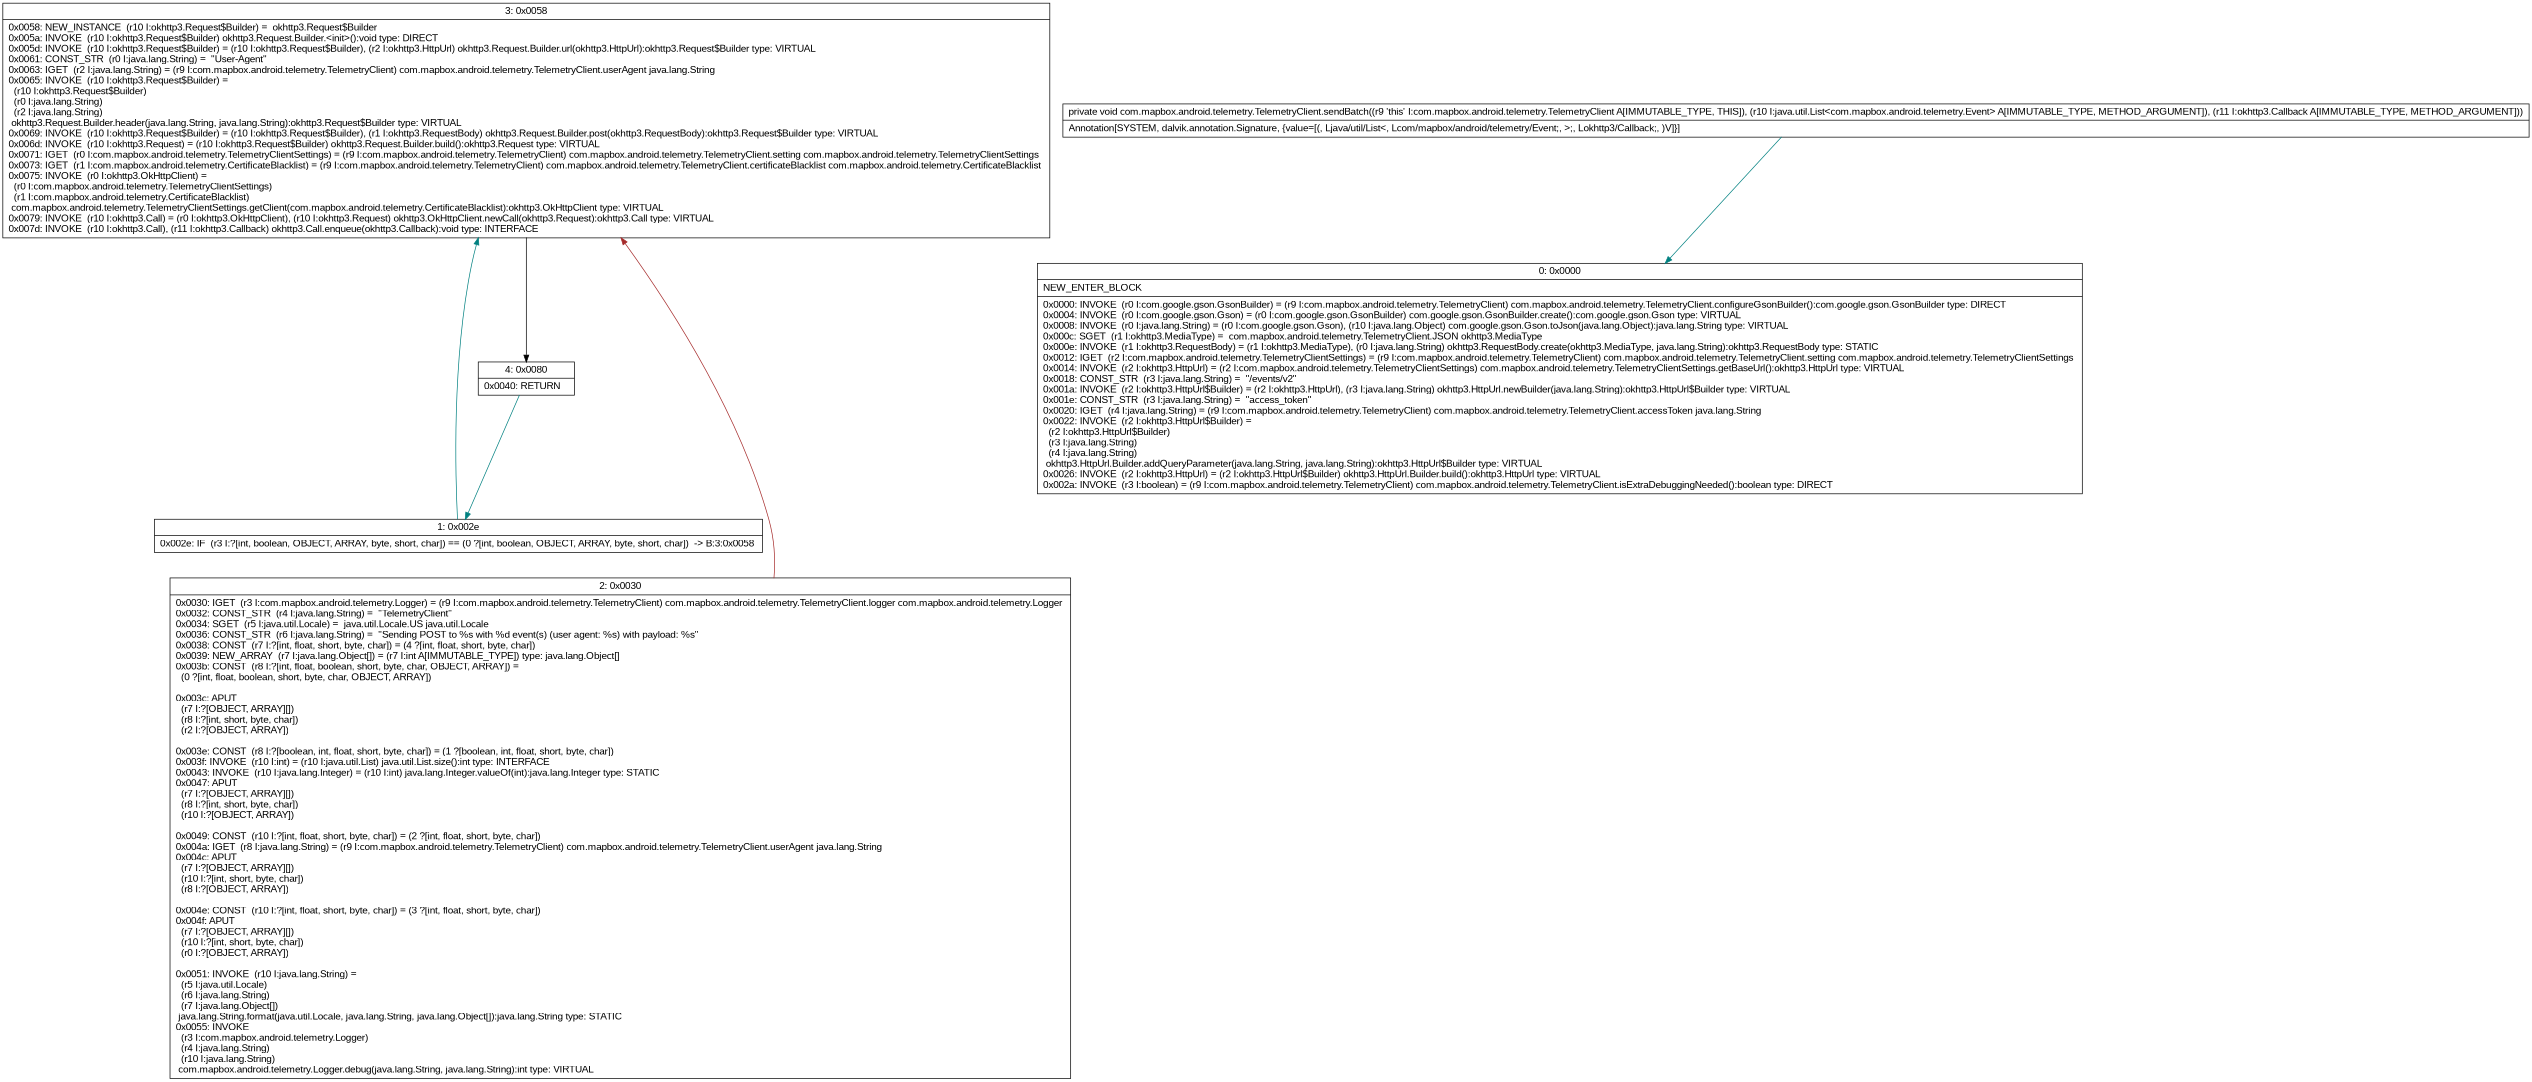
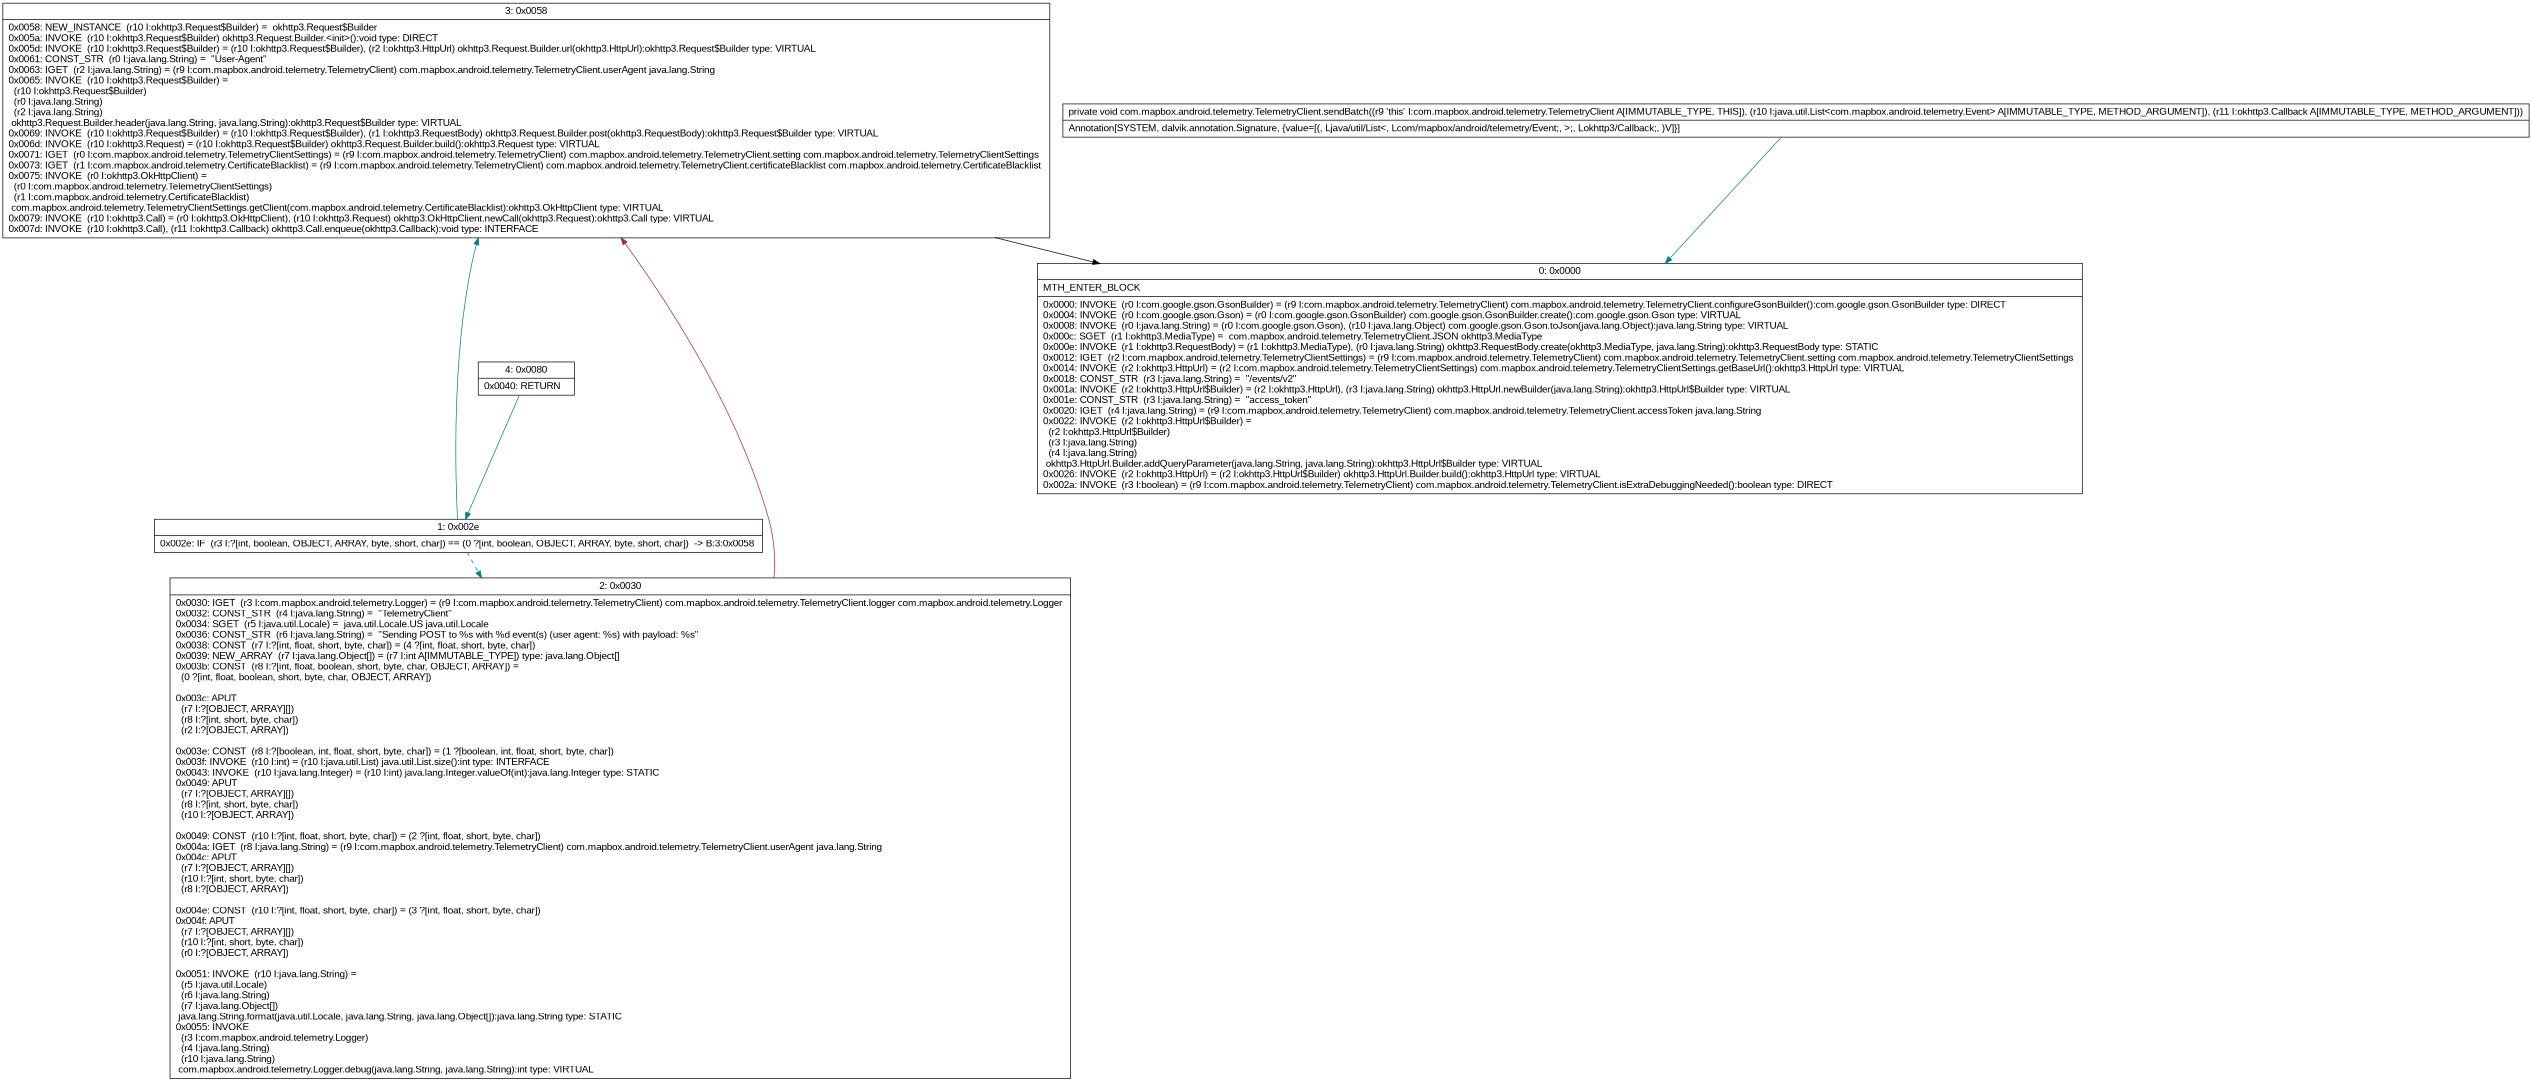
(1093, 288) -> (1092, 288)
(526, 296) -> (1044, 250)
none -> (473, 562)
(209, 783) -> (209, 783)
